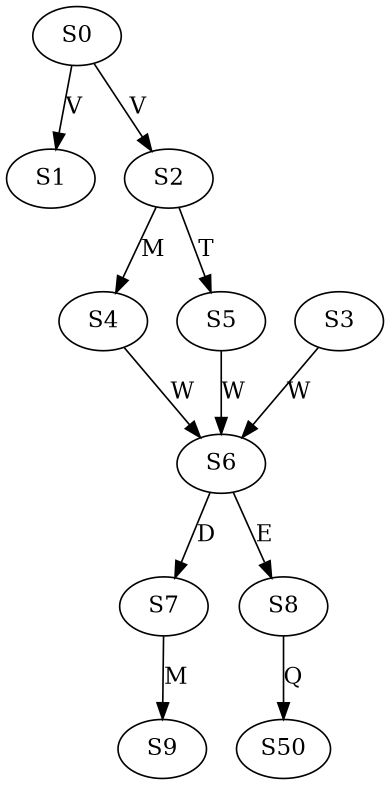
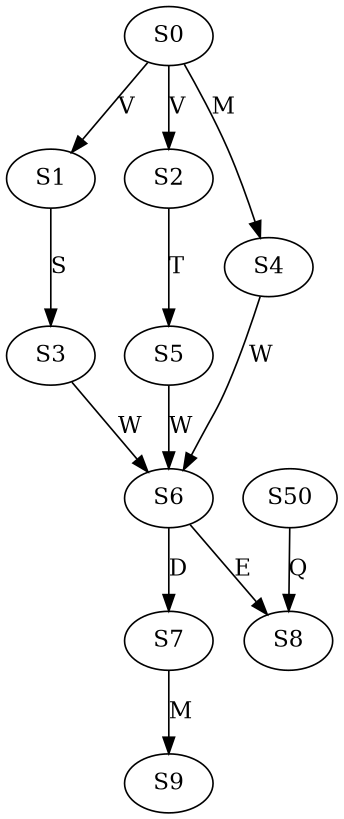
(140, 242) -> (224, 141)
none -> (51, 259)
(284, 669) -> (289, 561)
